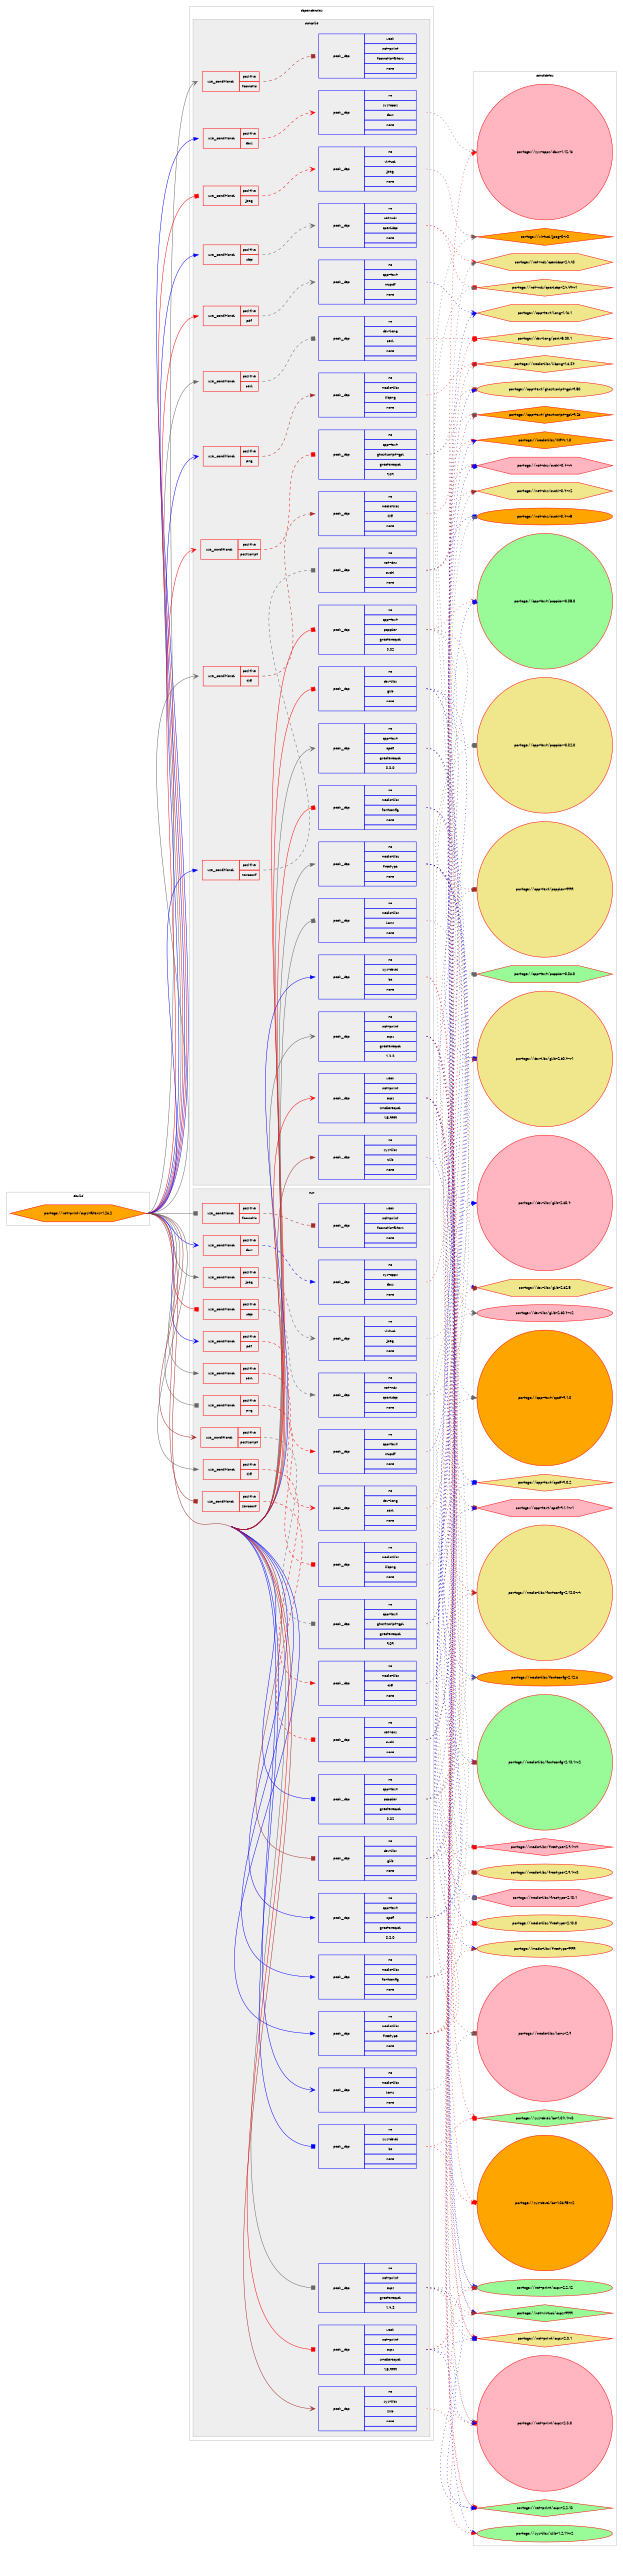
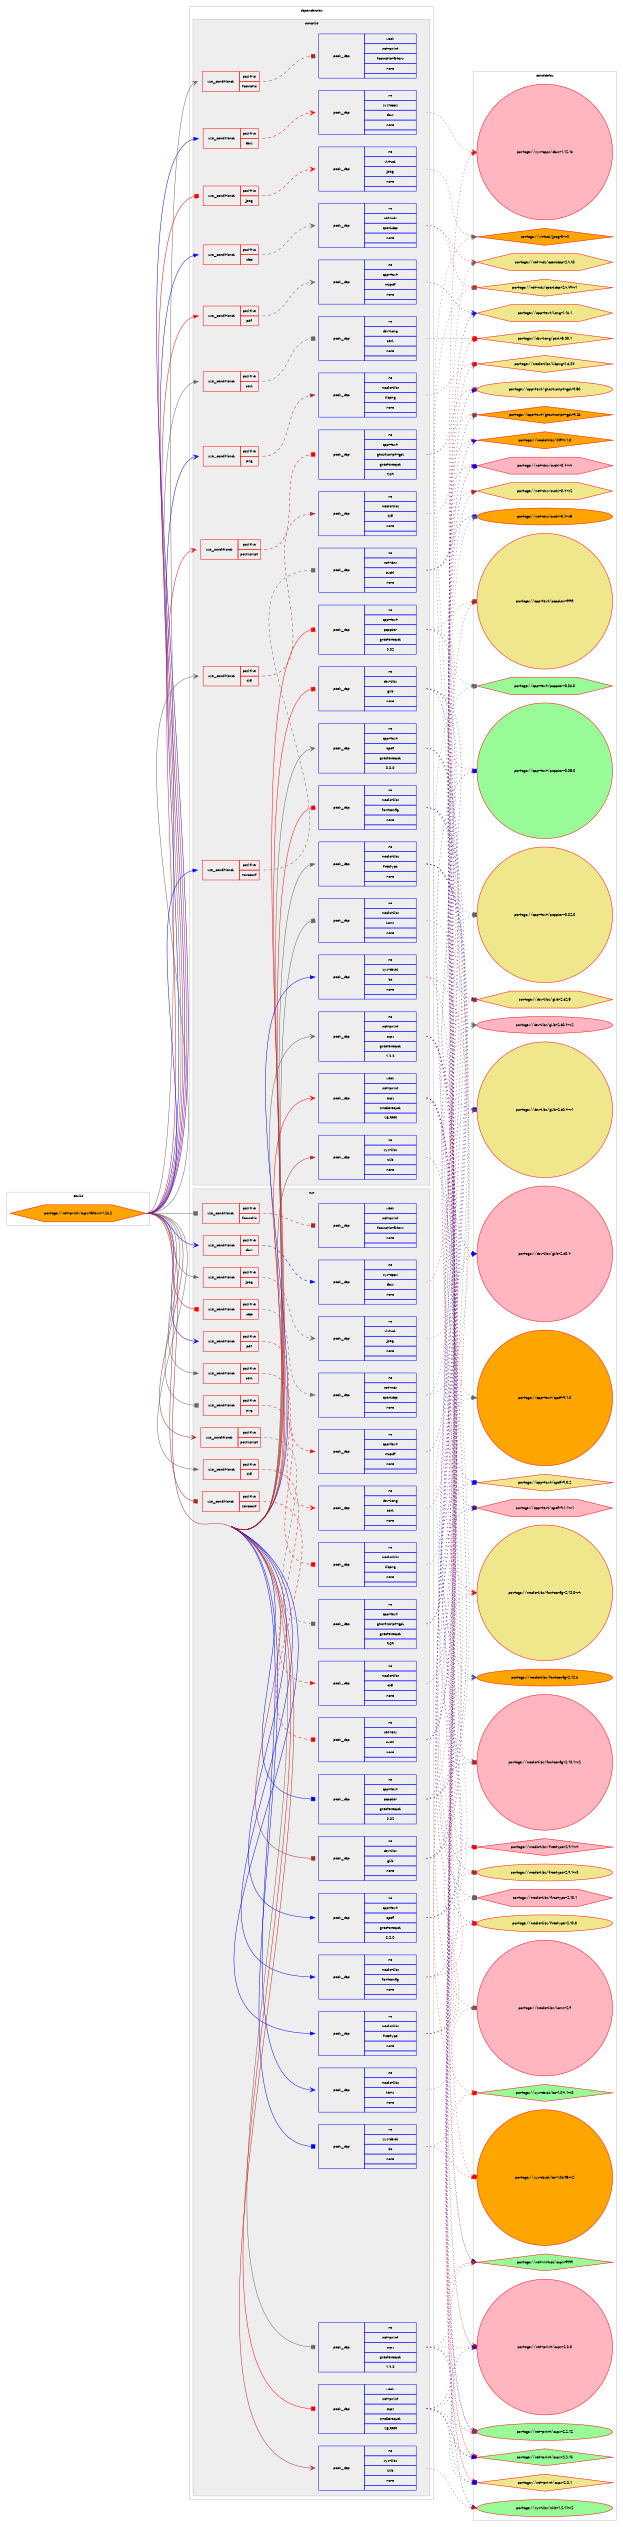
(545, 1762) -> (545, 1762)
(545, 1949) -> none
